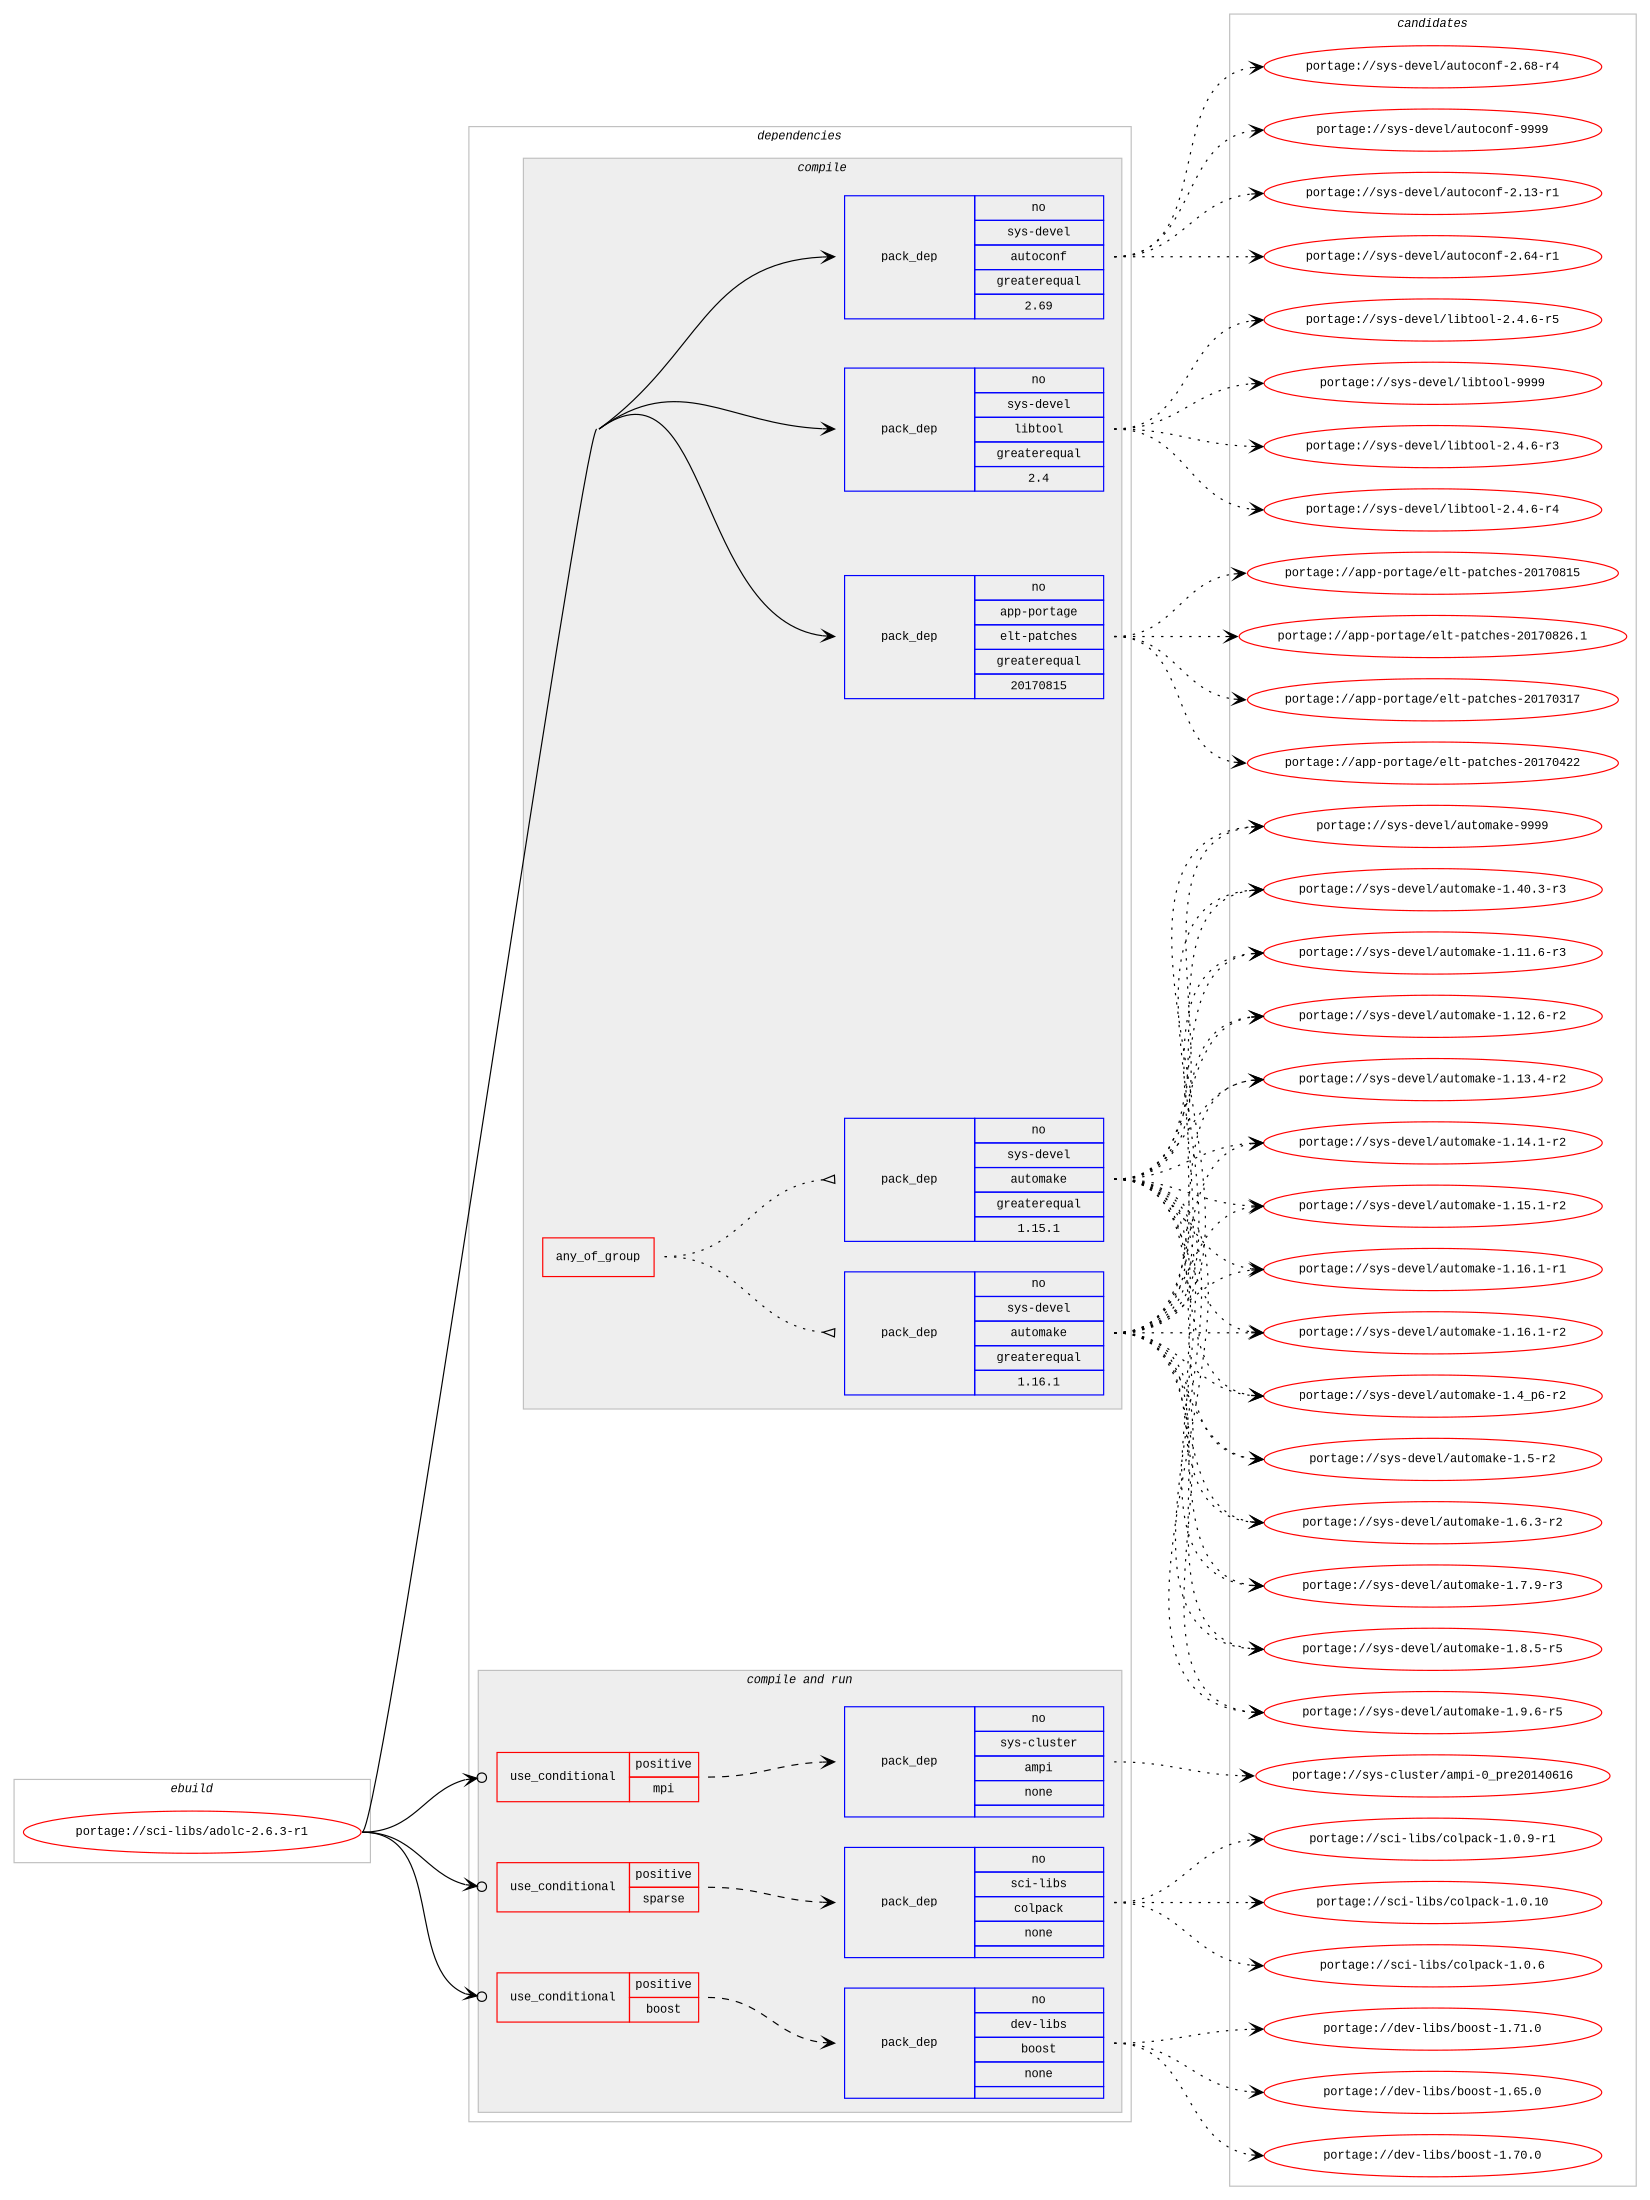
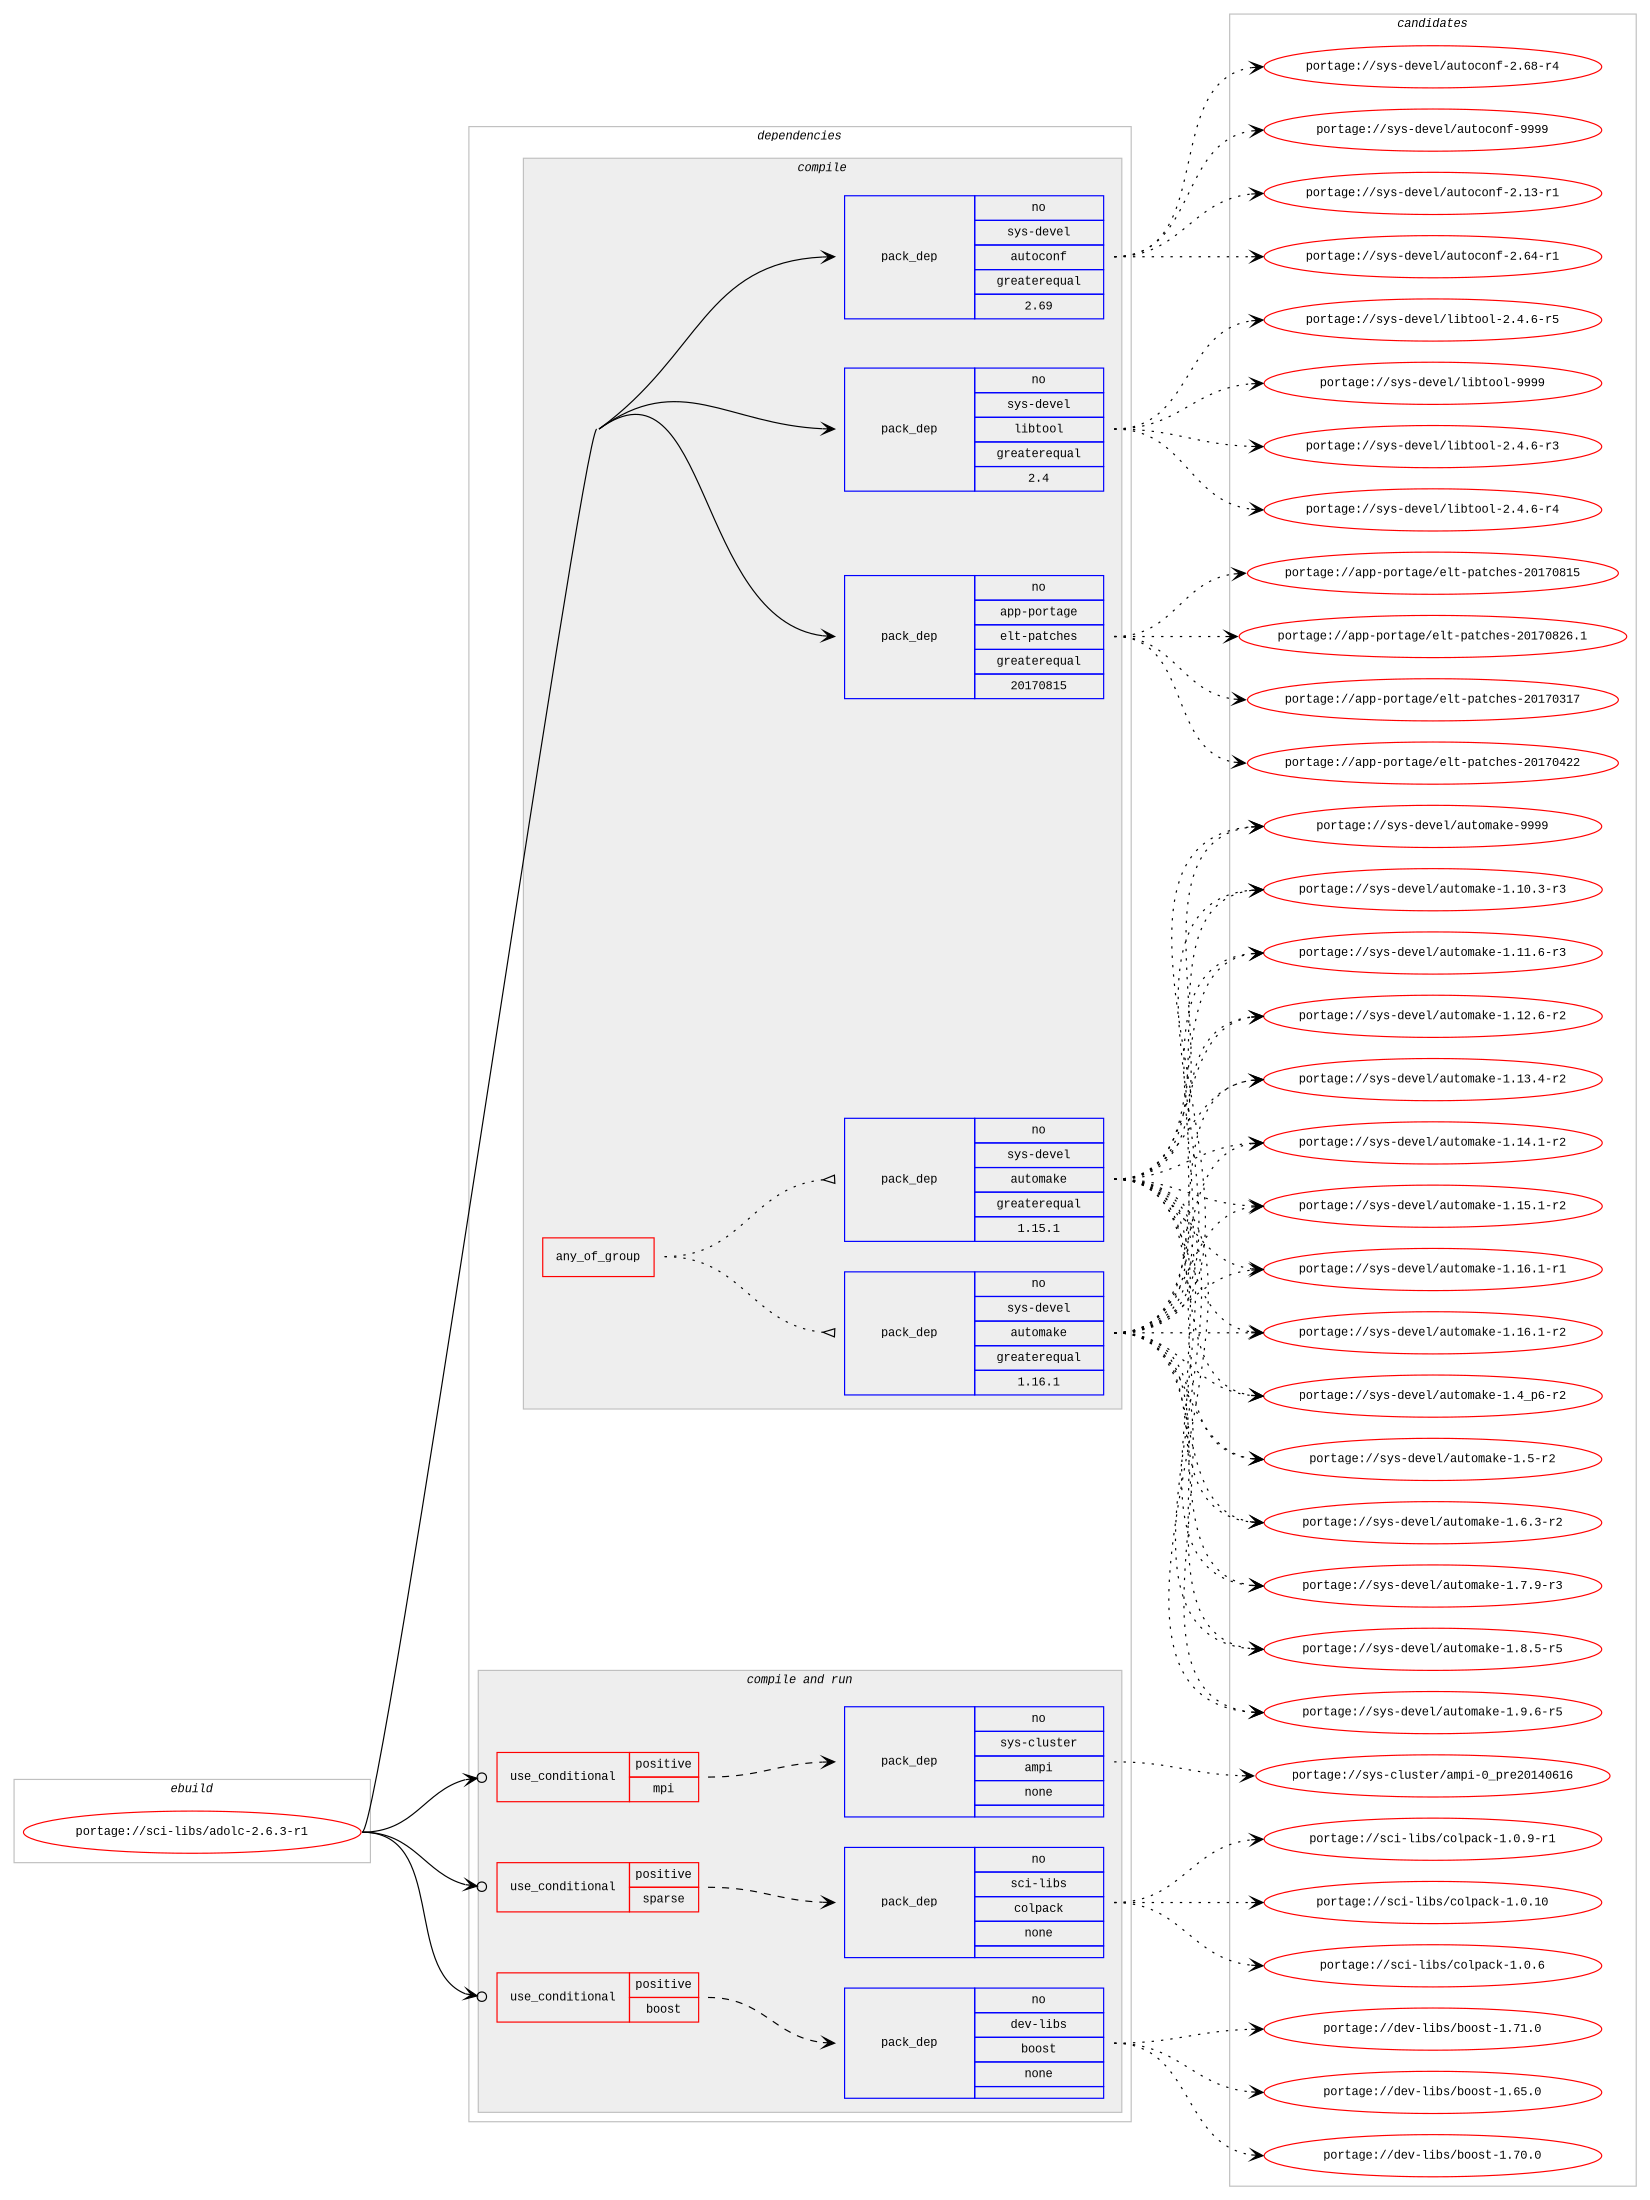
(1433, 890) -> (1433, 890)
